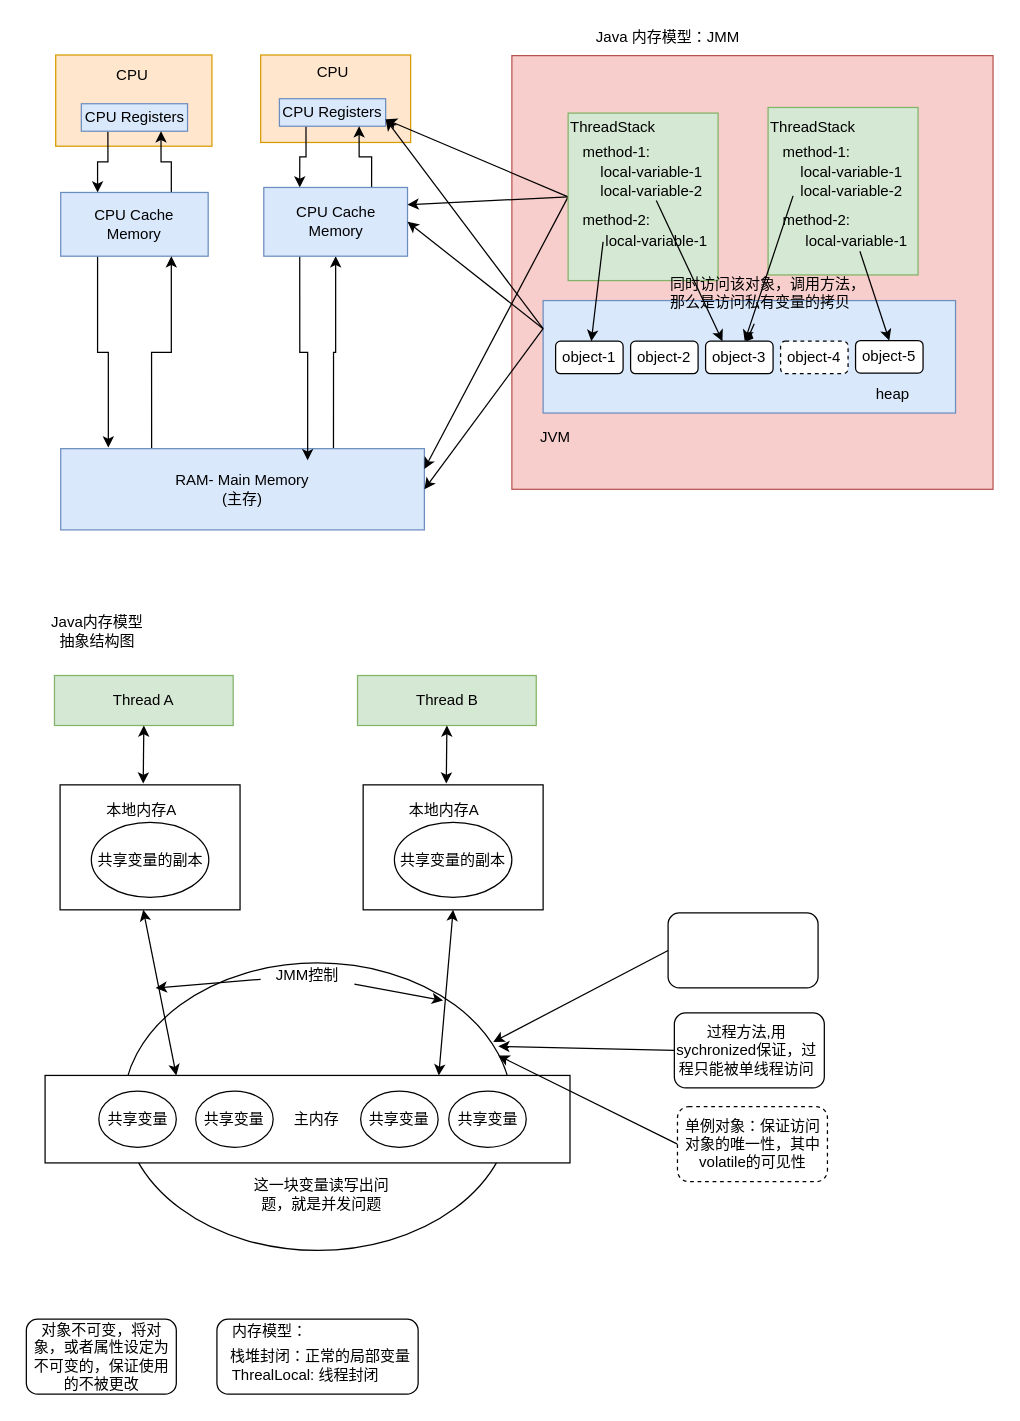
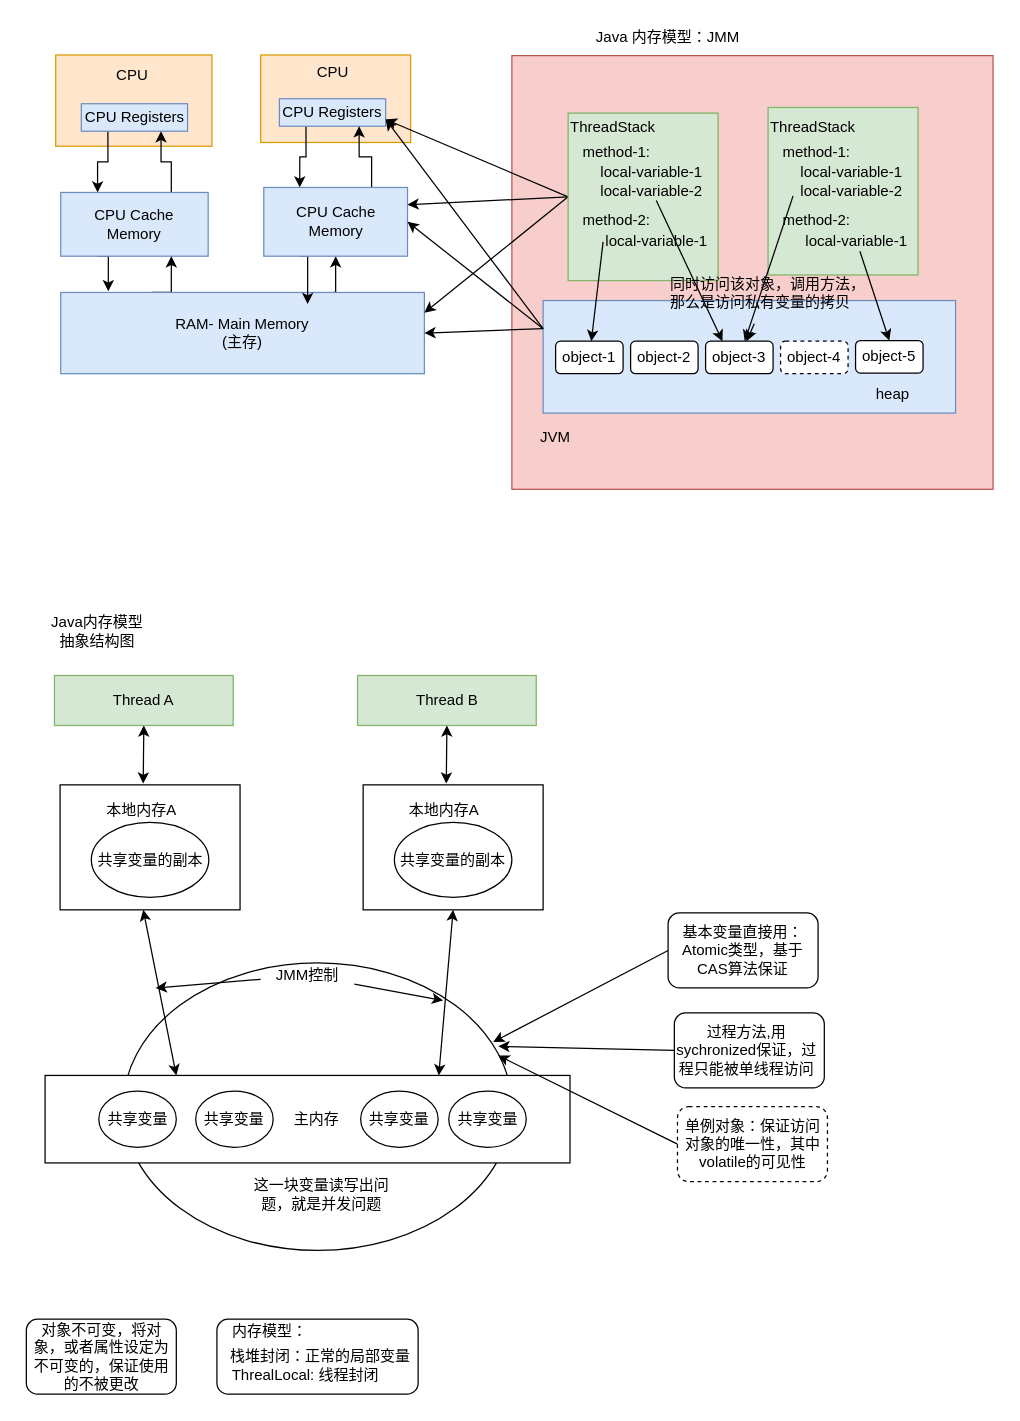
(751, 331) -> (751, 332)
(243, 489) -> (243, 333)
none -> (743, 951)
